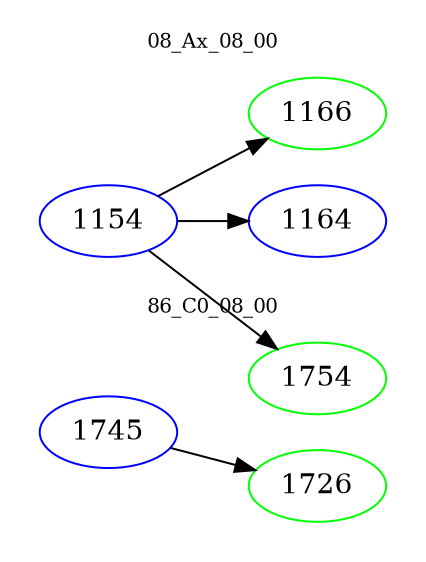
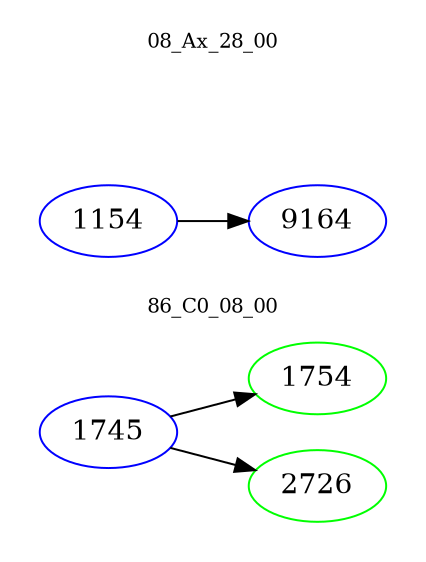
(213, 43) -> (213, 43)
(317, 114) -> none
(317, 221) -> (317, 221)
(216, 302) -> (203, 408)
(317, 486) -> (317, 486)
